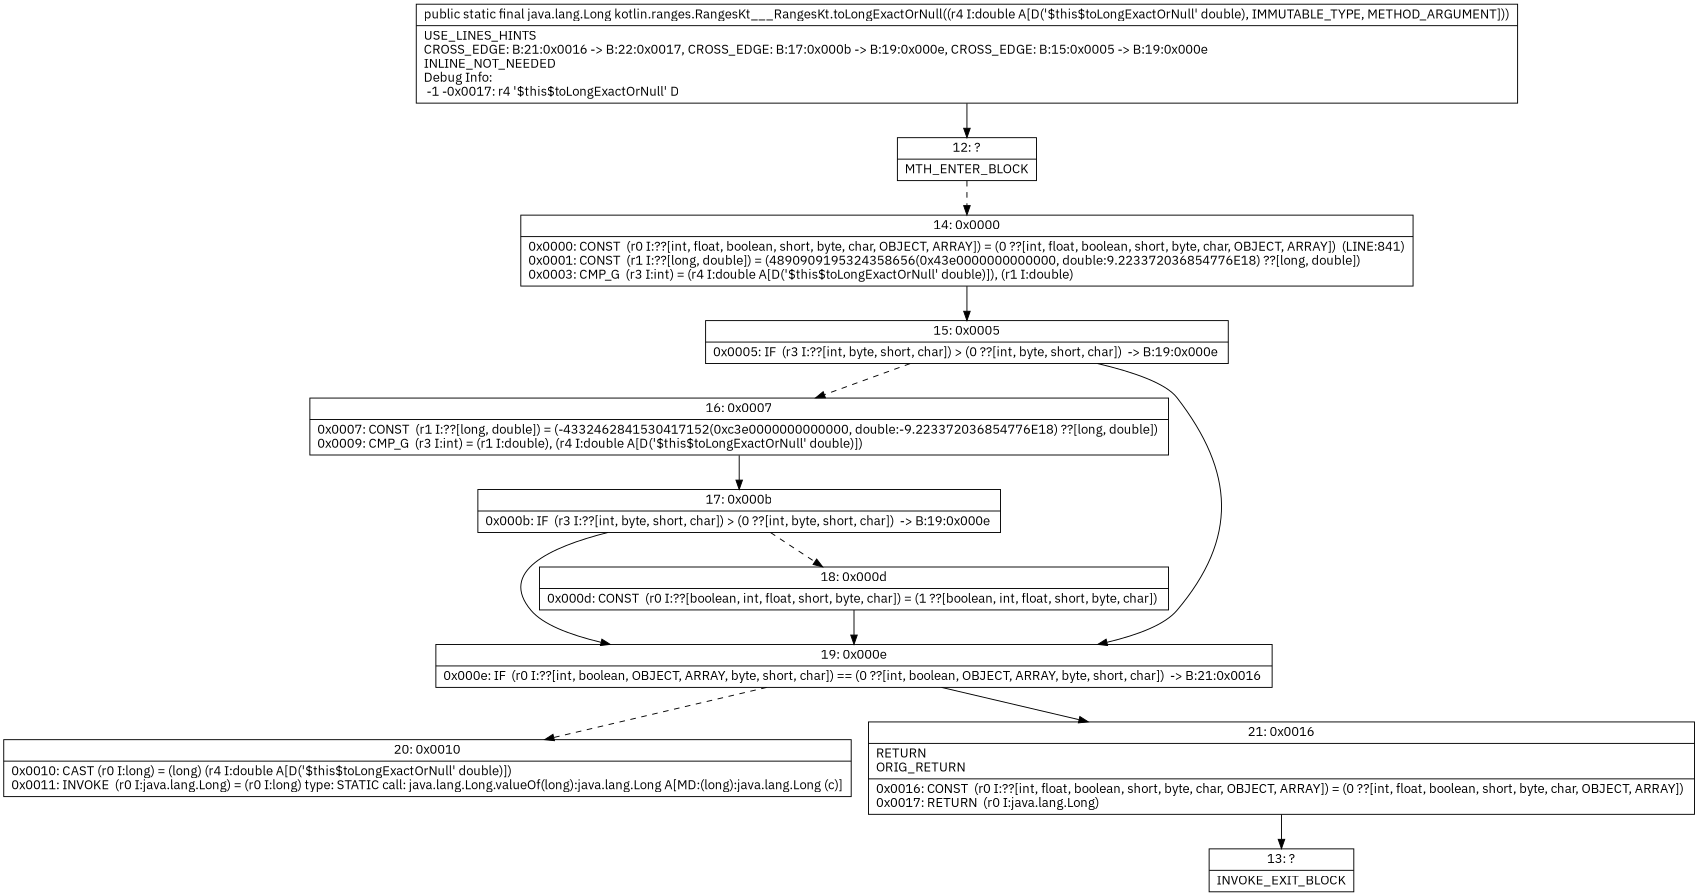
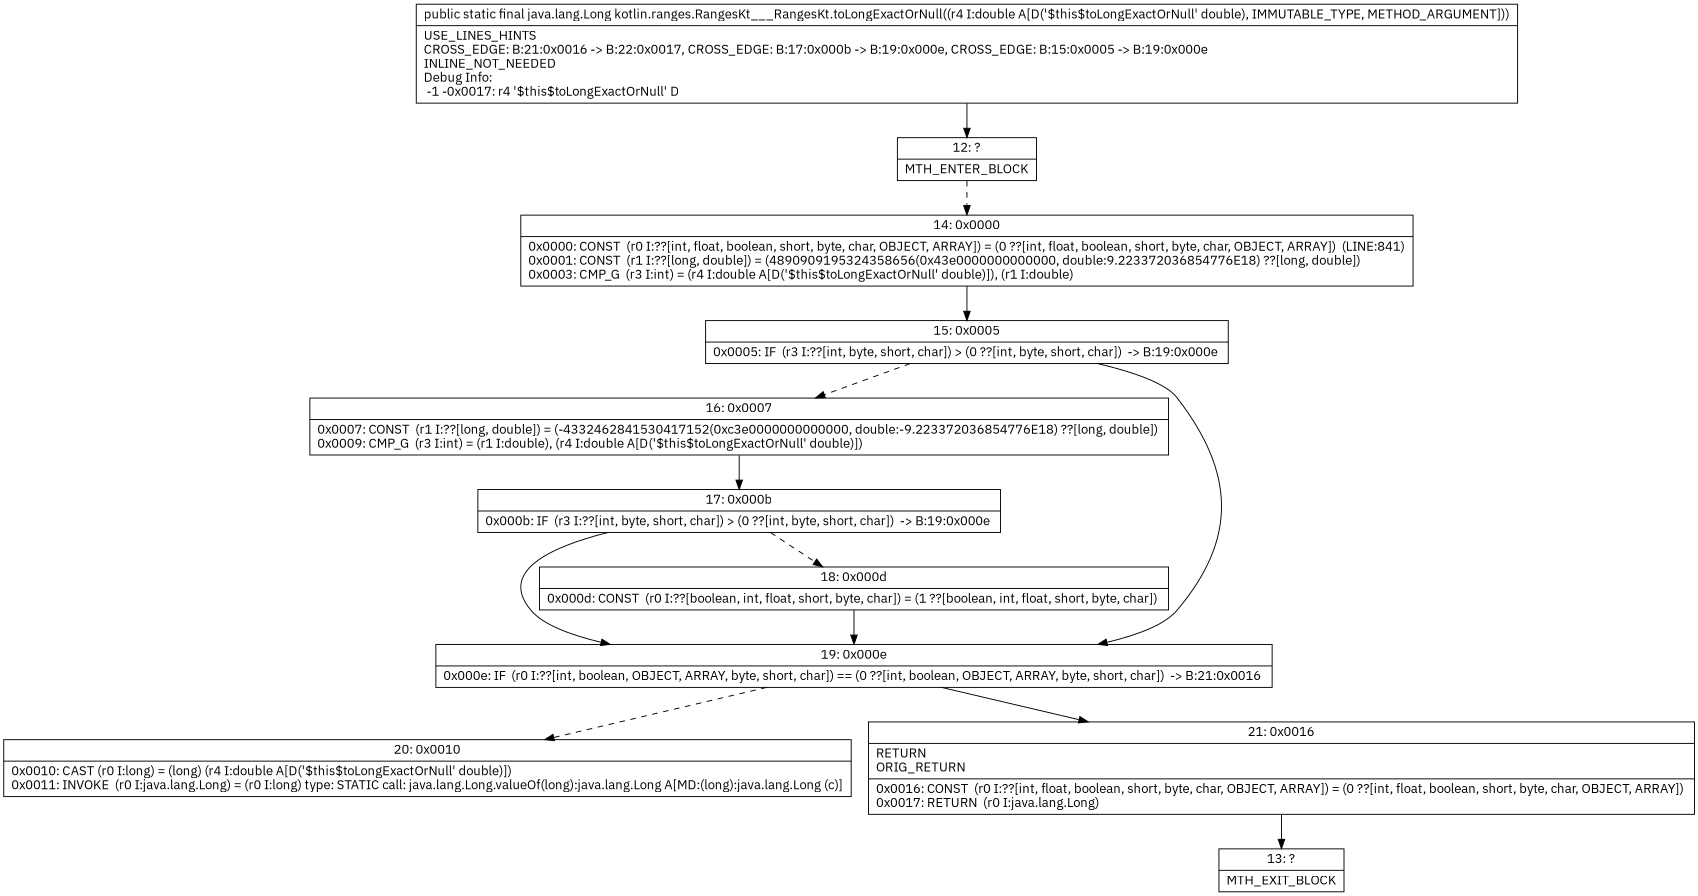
(1281, 881) -> (1281, 881)
